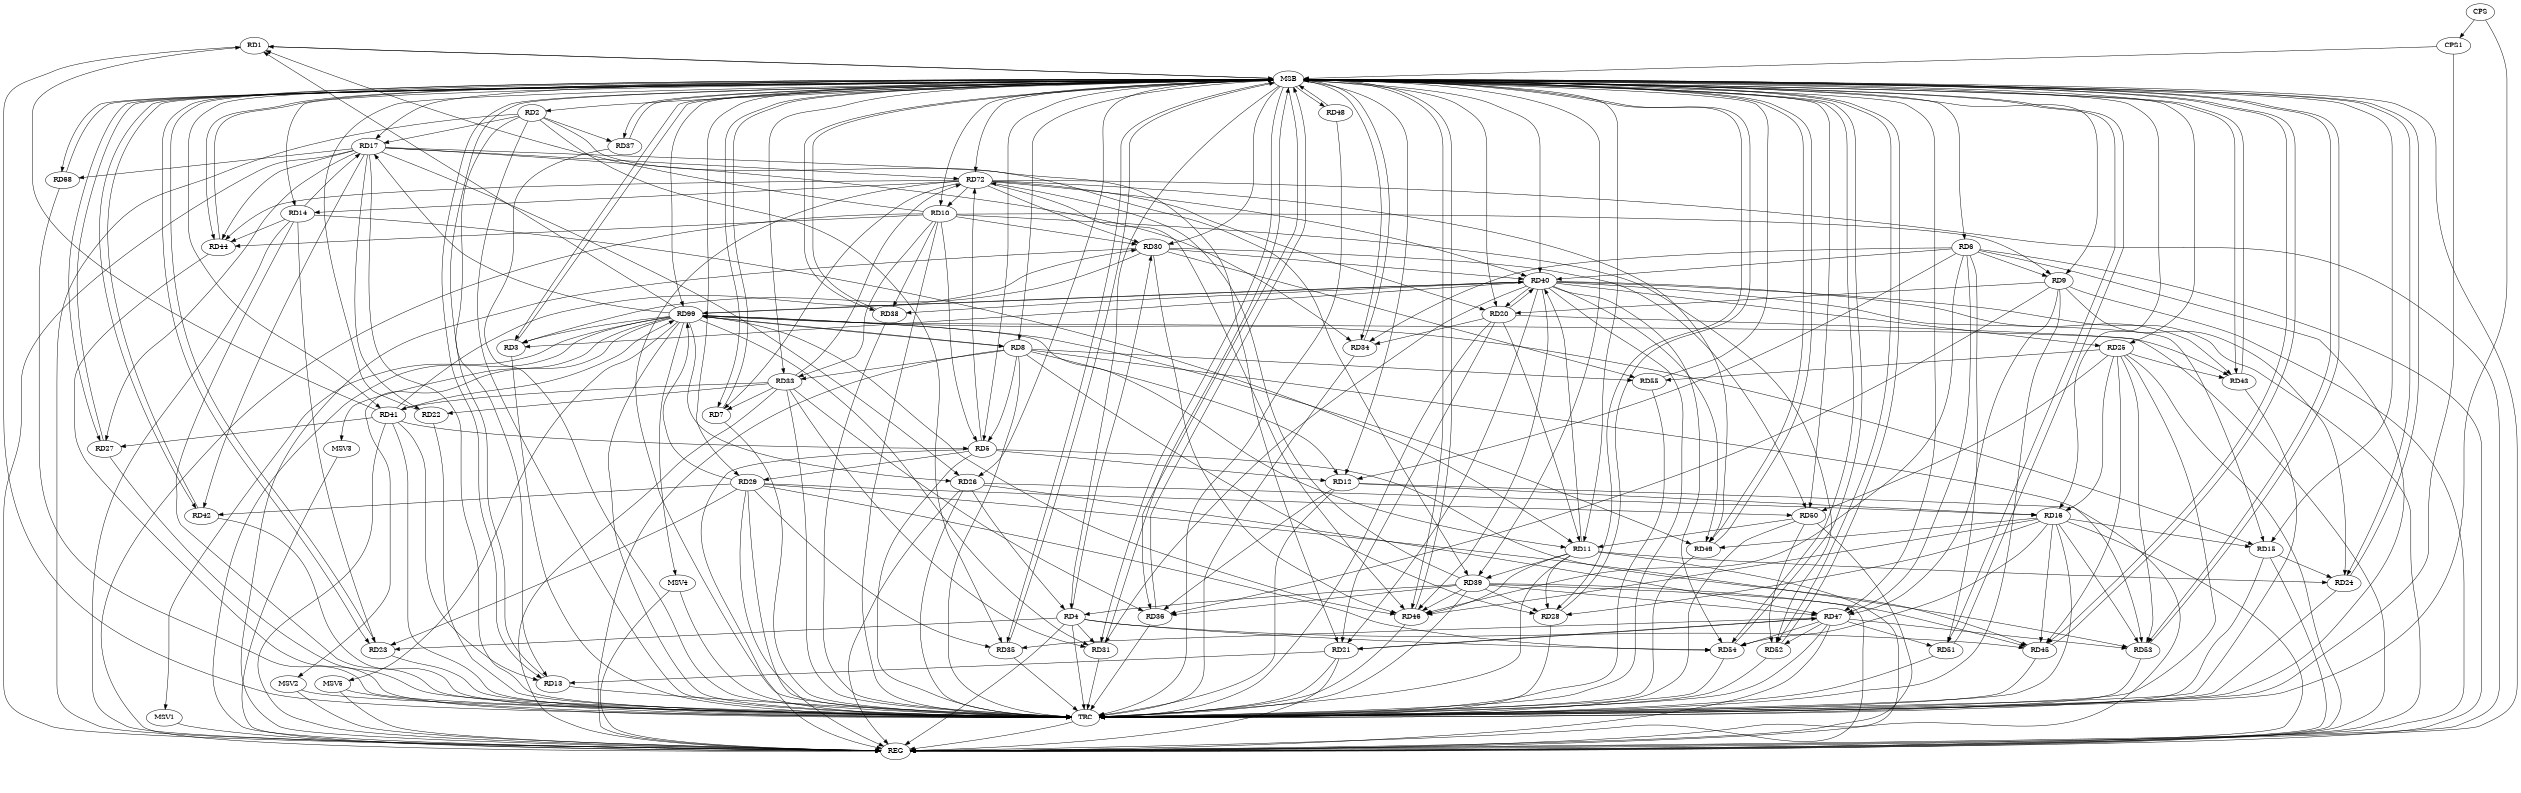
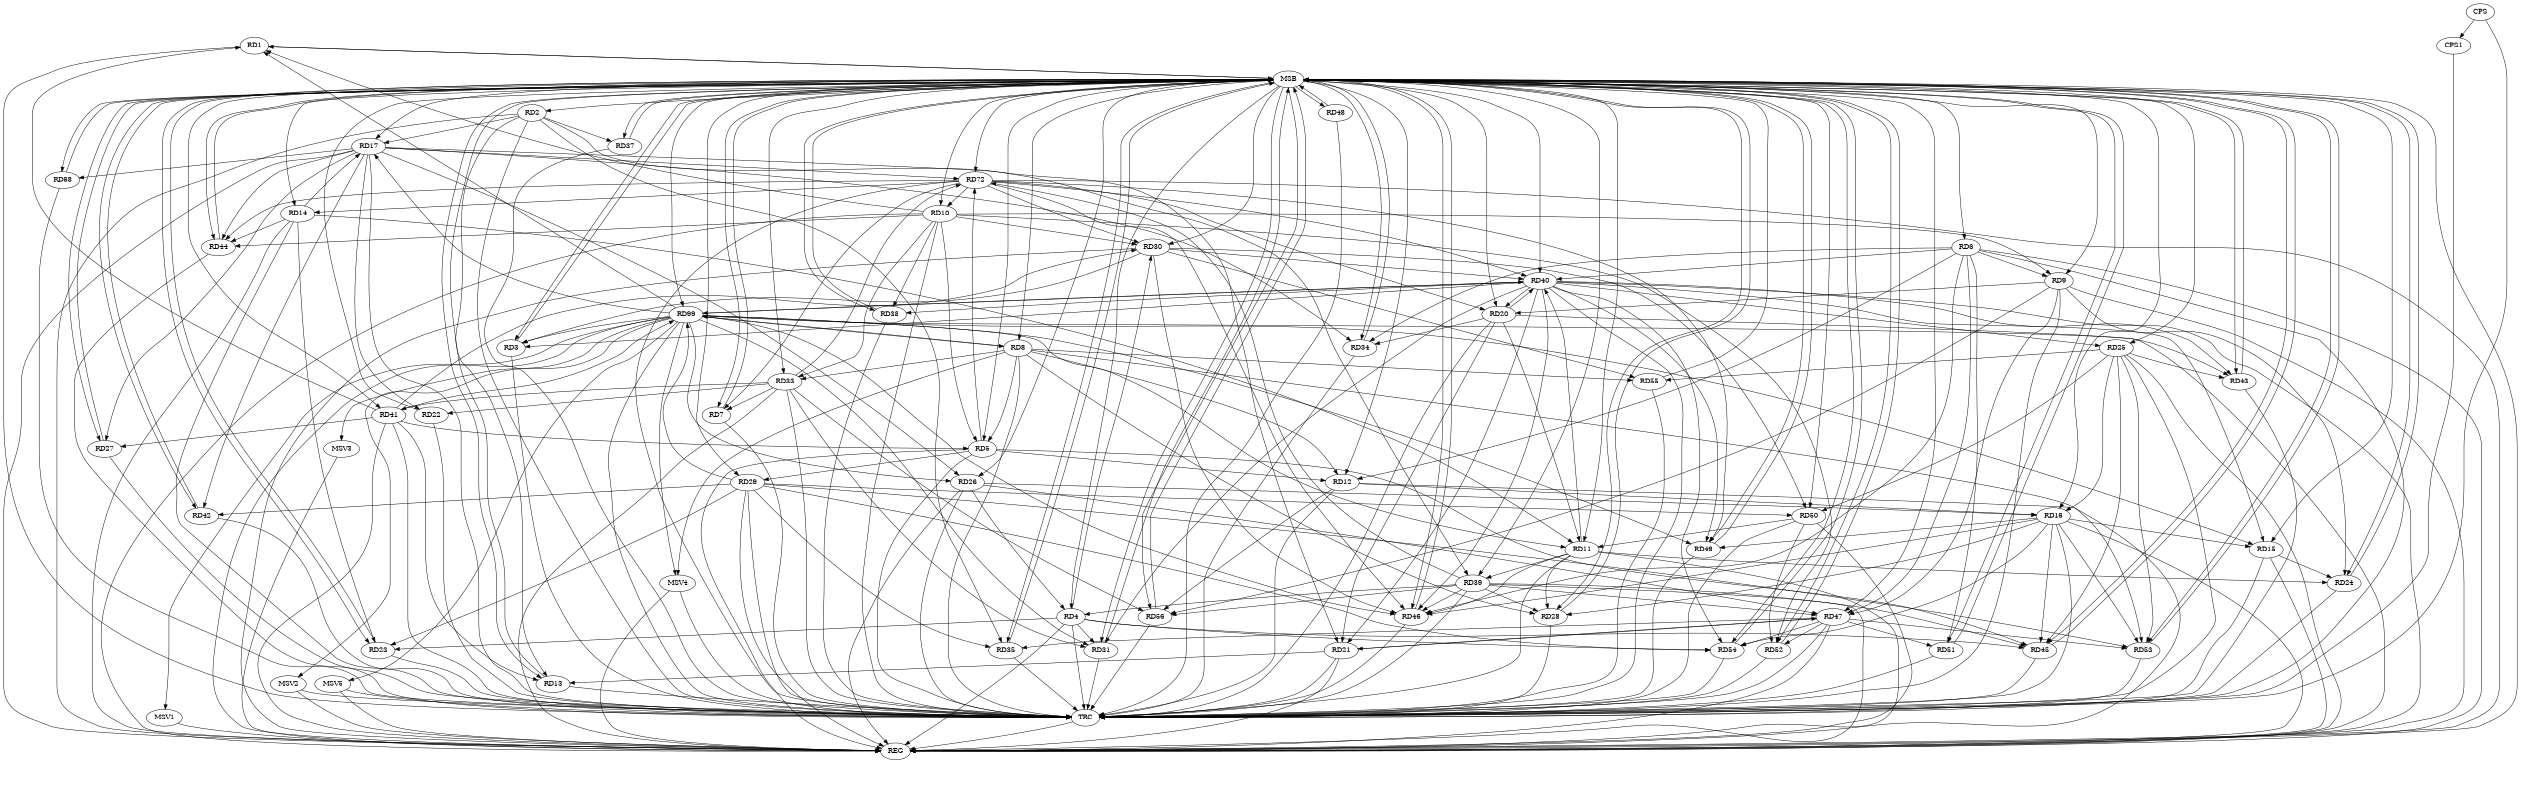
(1873, 62) -> none
(628, 559) -> (805, 421)
(1155, 617) -> (1155, 617)
